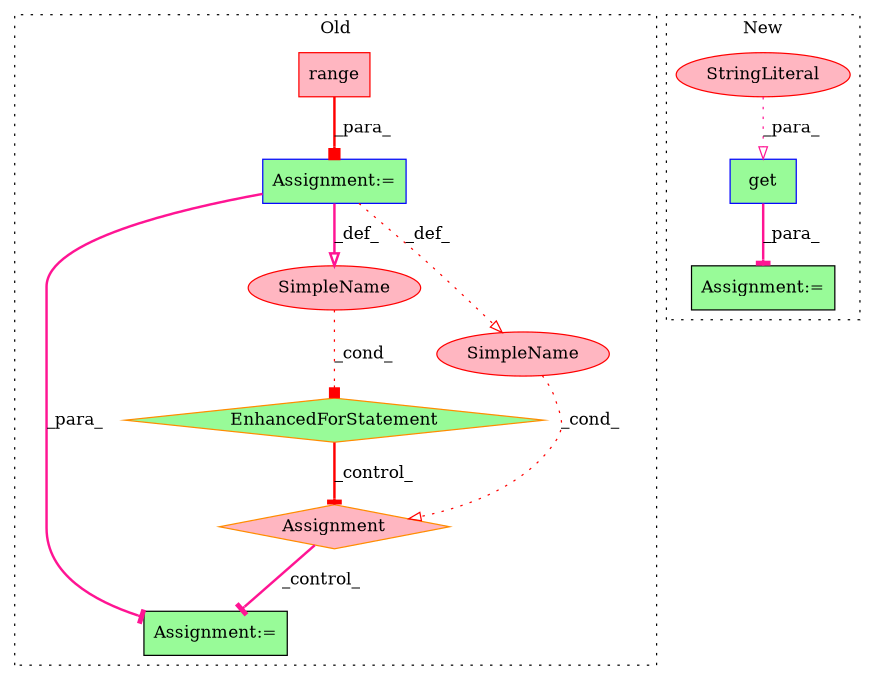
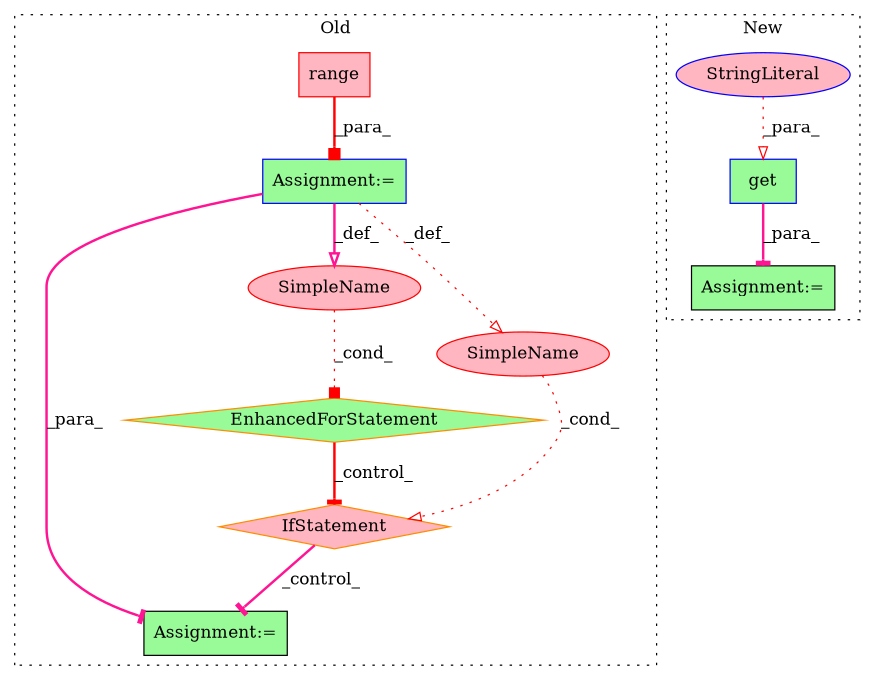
(763, 75) -> (763, 75)
(763, 122) -> (763, 122)
(334, 527) -> (334, 527)
